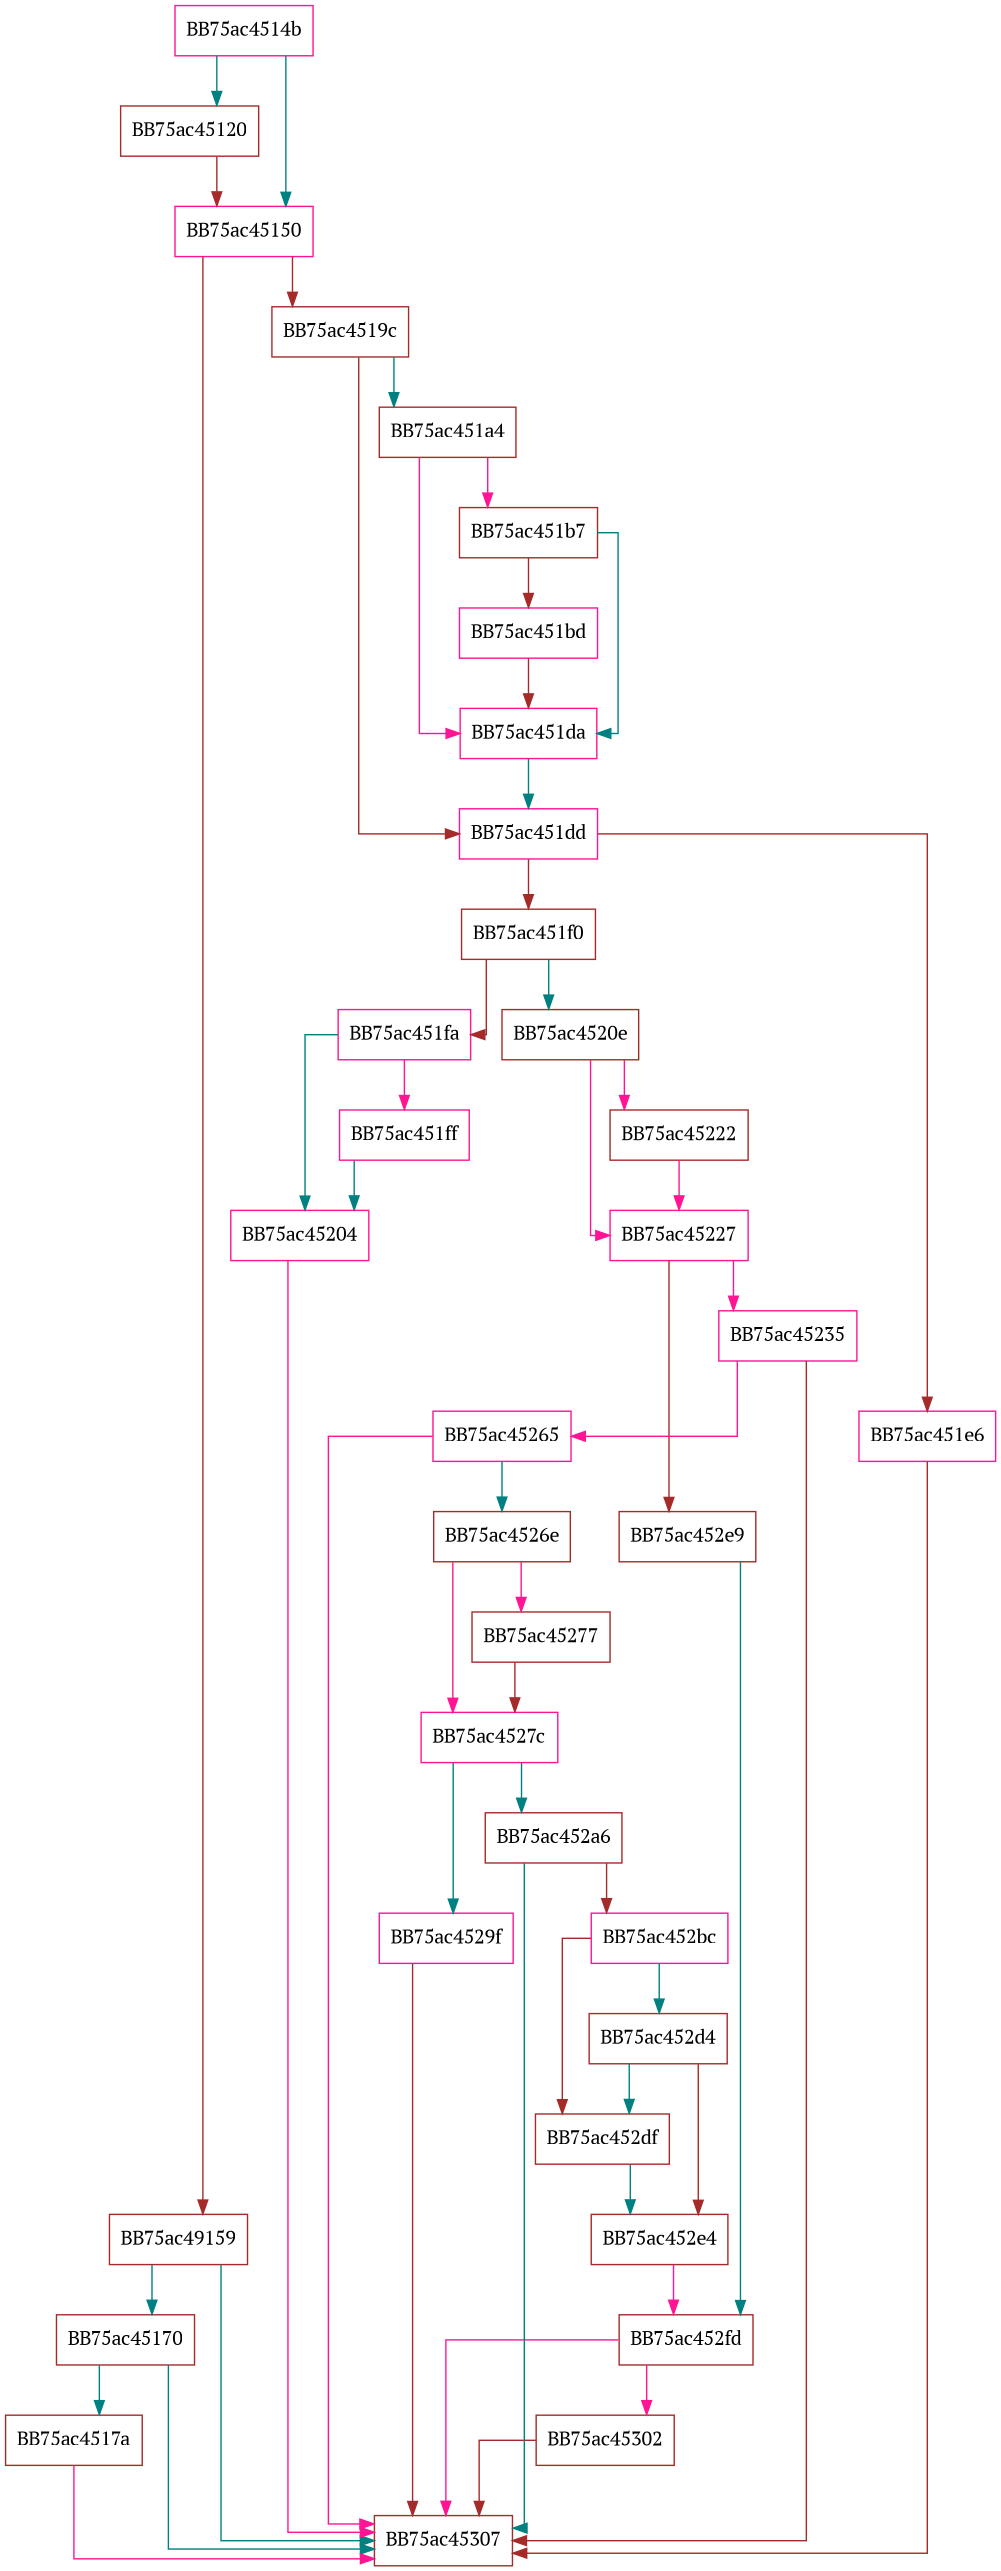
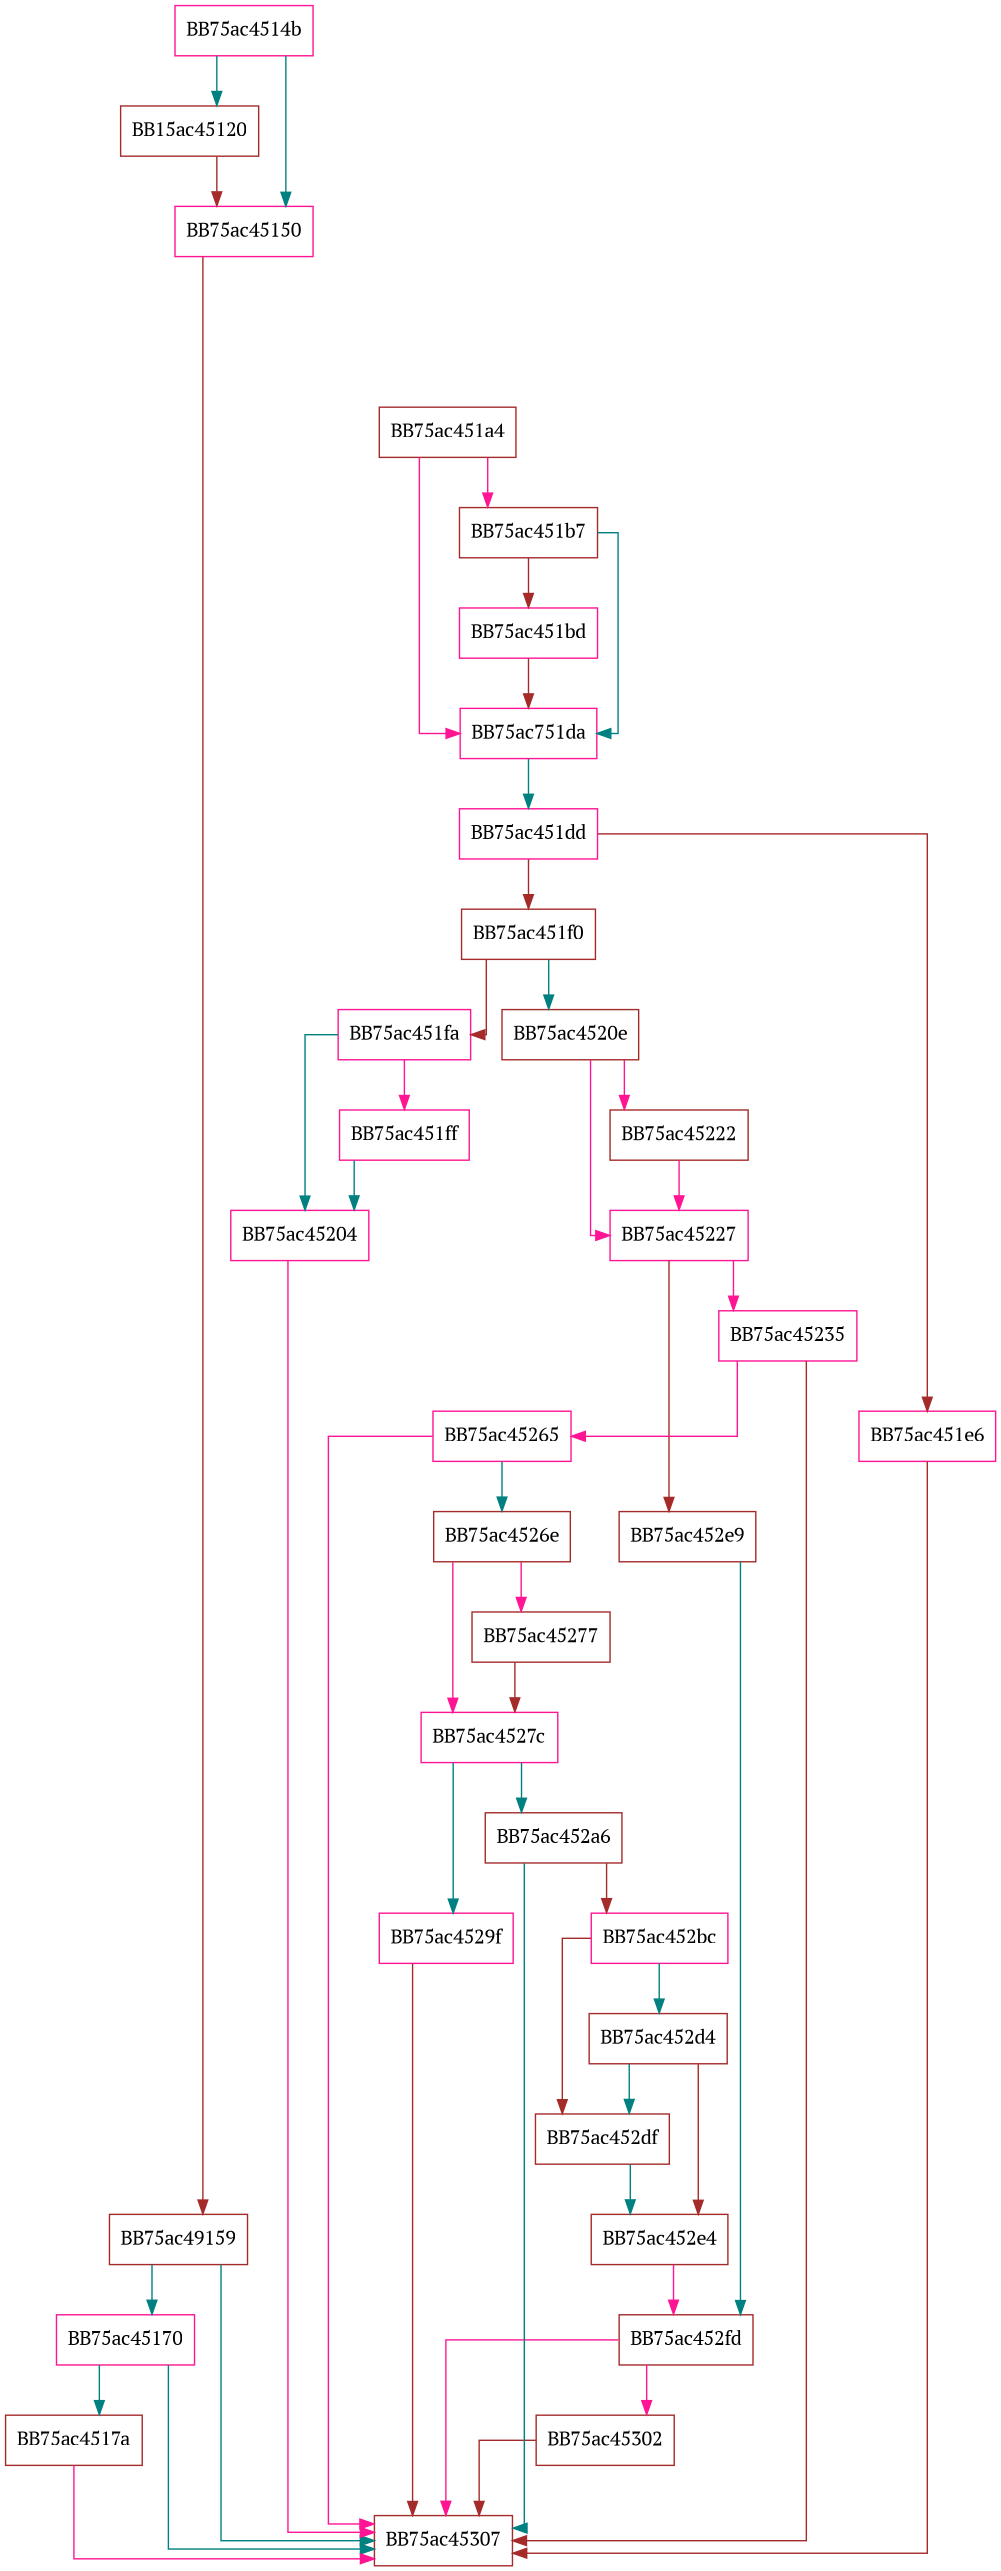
(190, 131) -> (190, 131)
(340, 332) -> none
(528, 733) -> (528, 733)
(126, 2340) -> (126, 2340)
